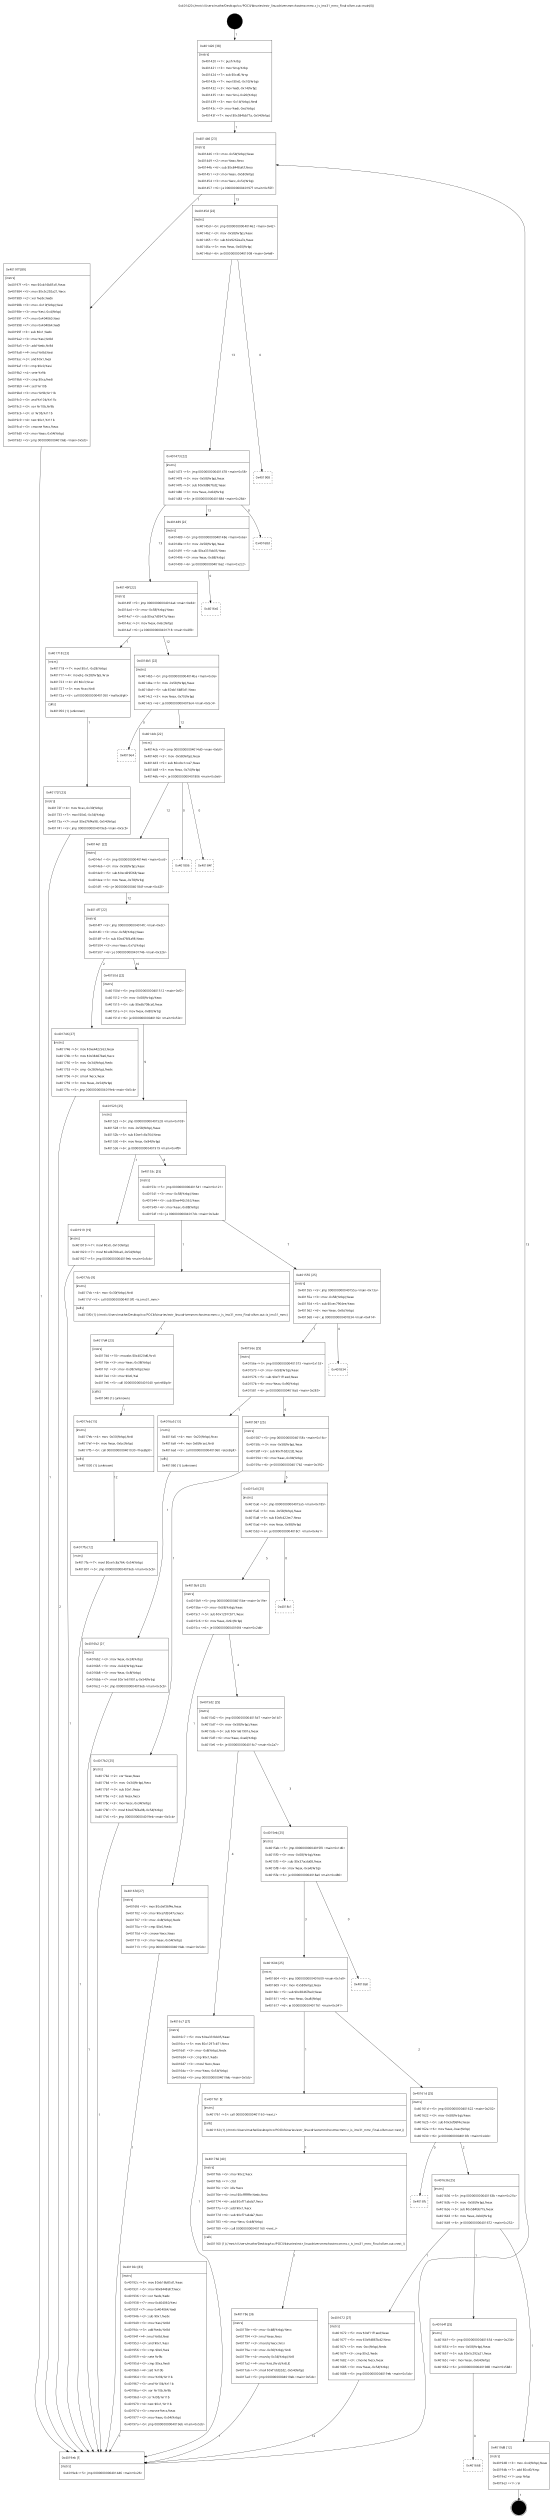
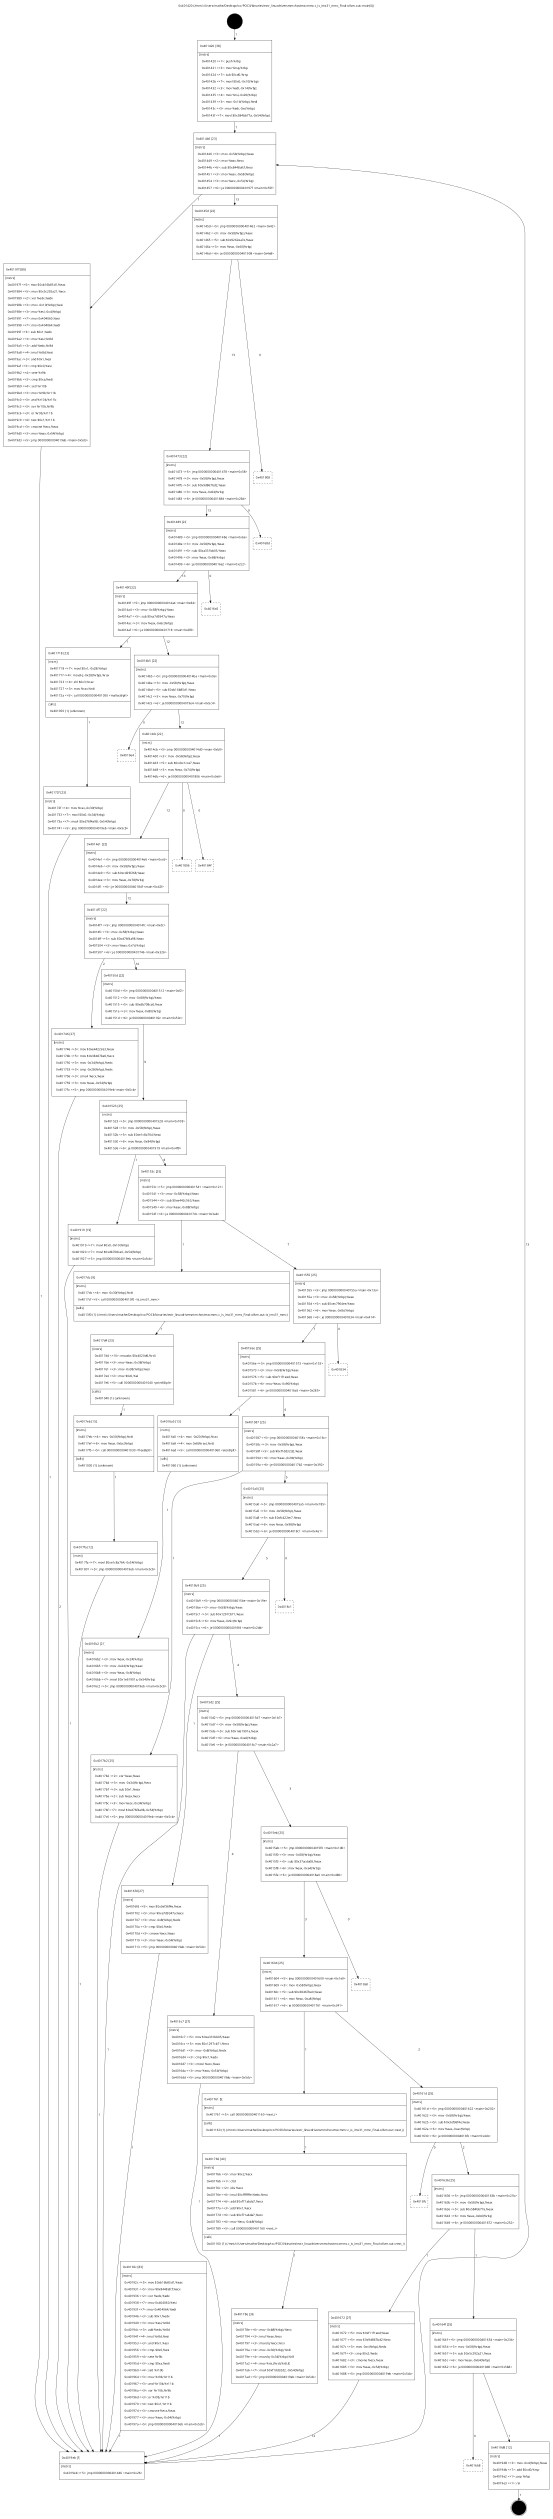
(150, 540) -> (182, 575)
(115, 1477) -> (115, 1477)
(88, 2069) -> (106, 2028)
(530, 2331) -> (496, 2406)
